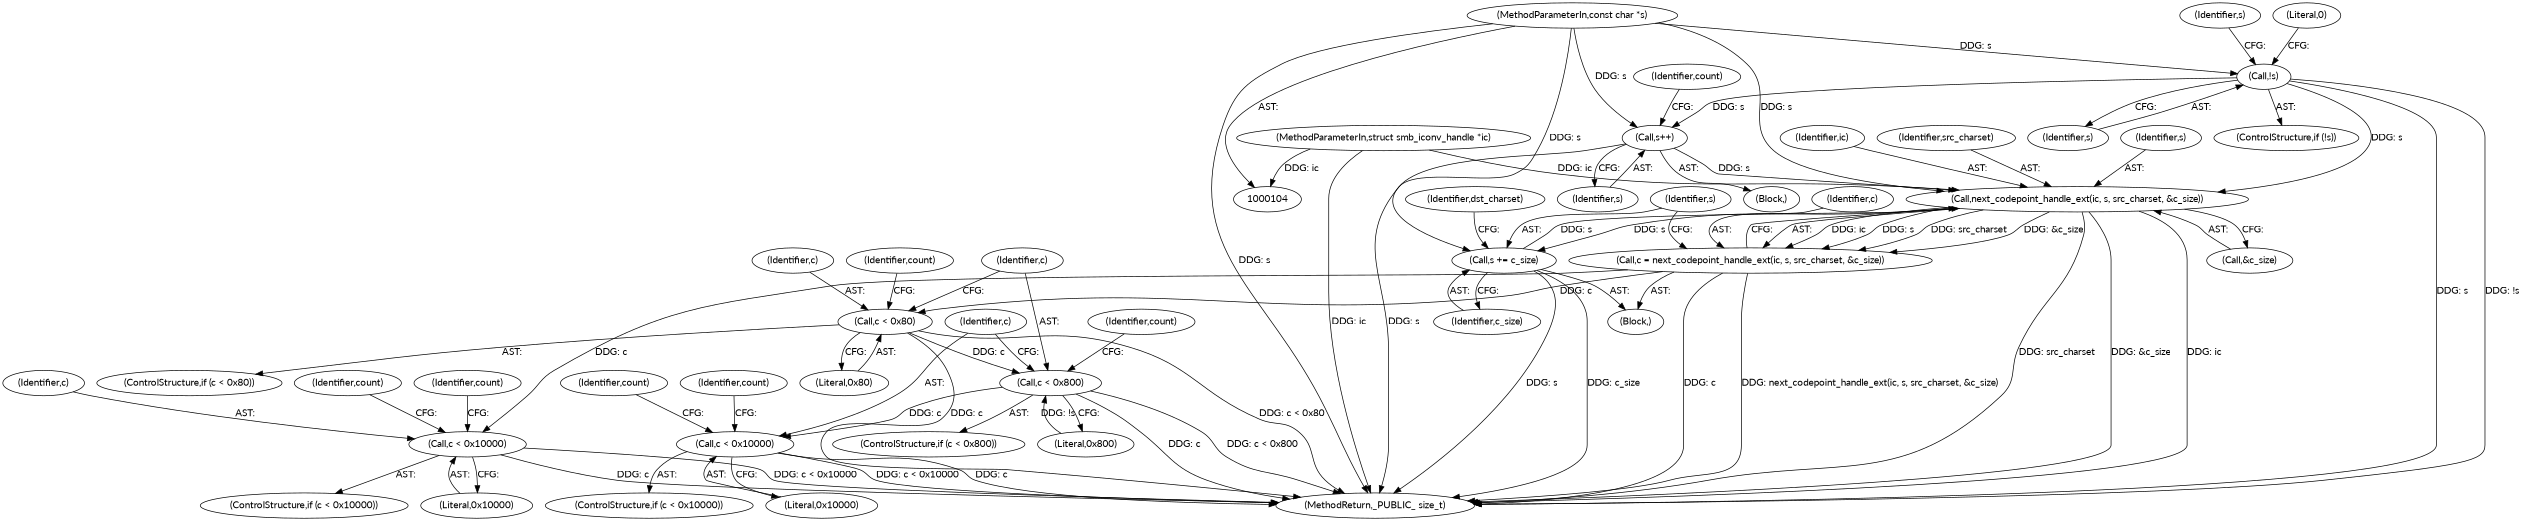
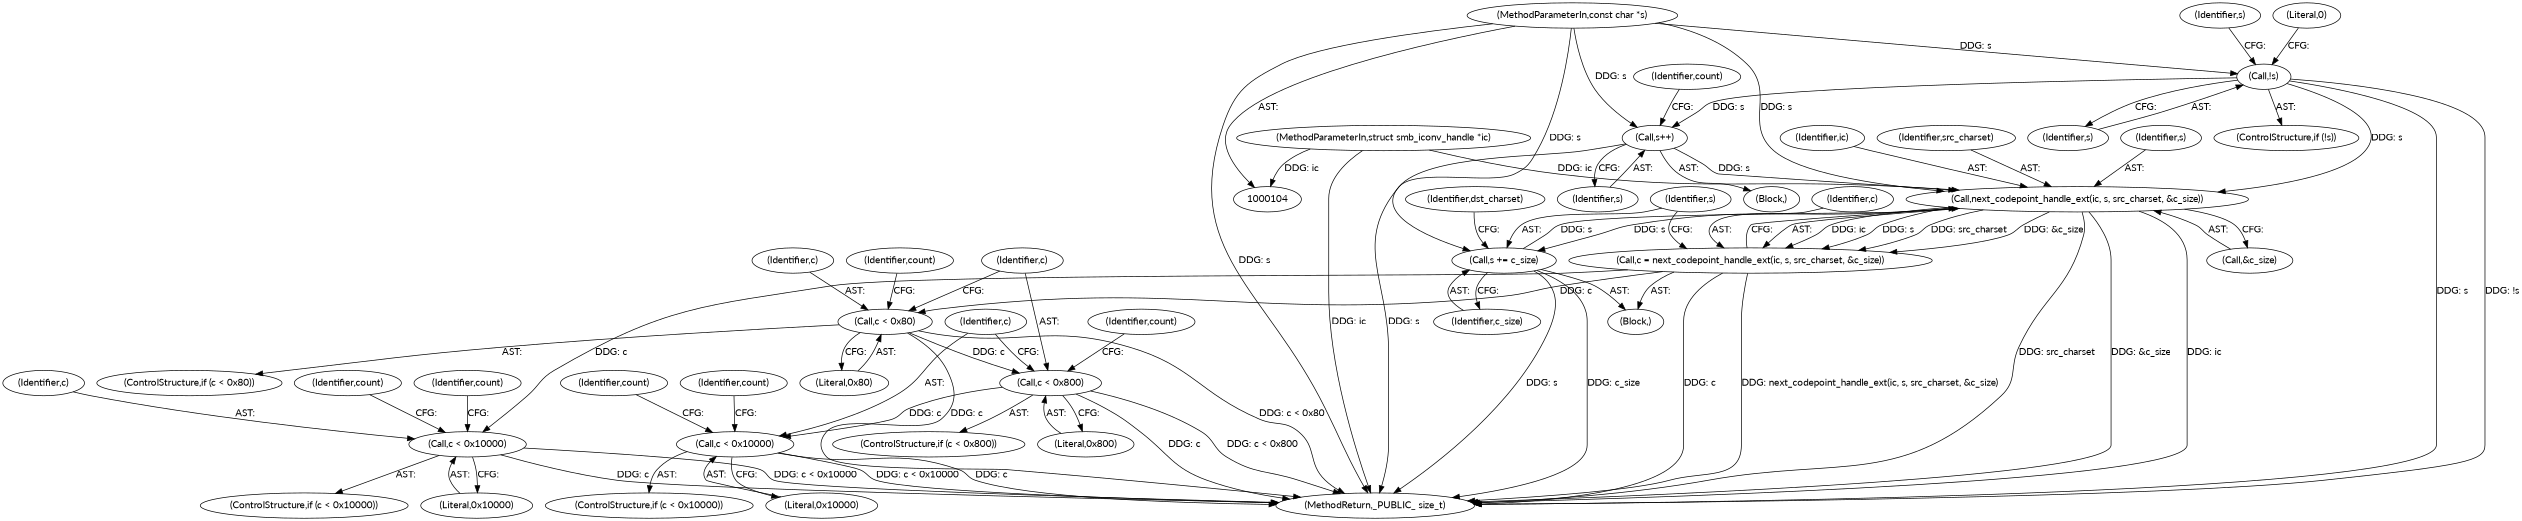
(1058, 414) -> (1058, 414)
